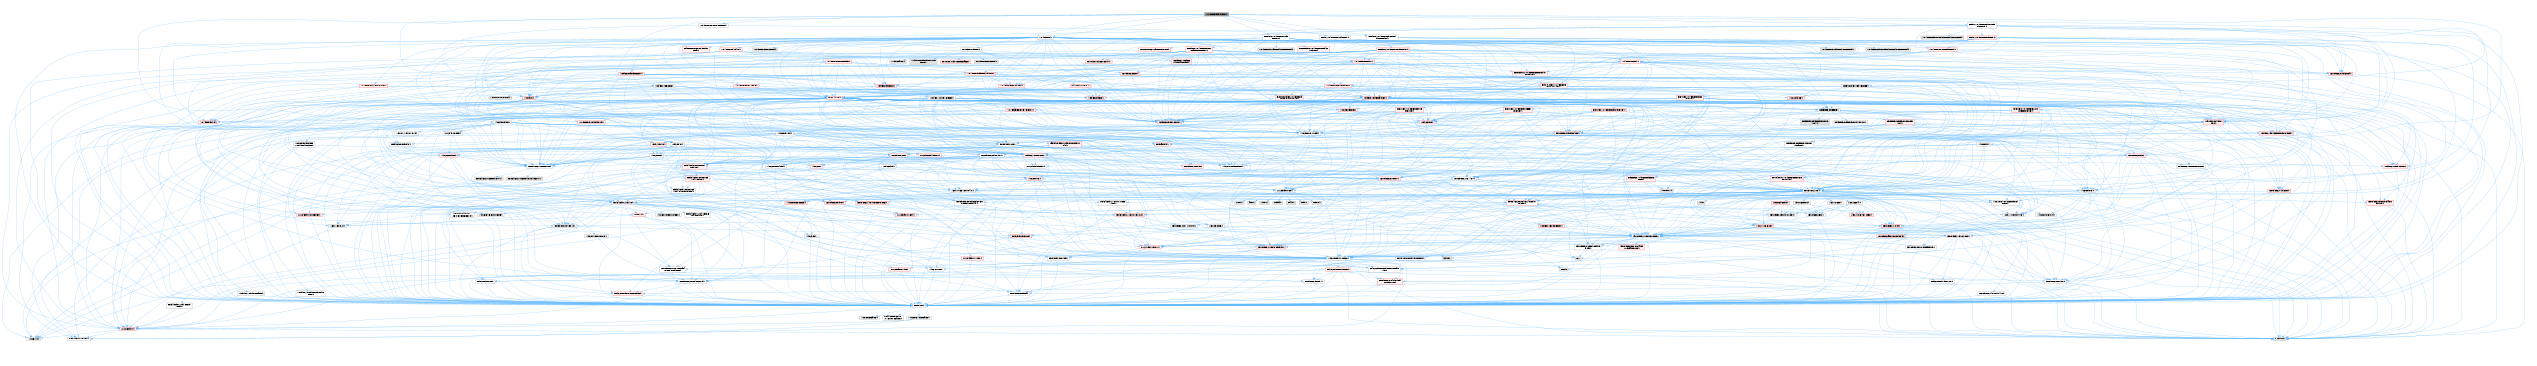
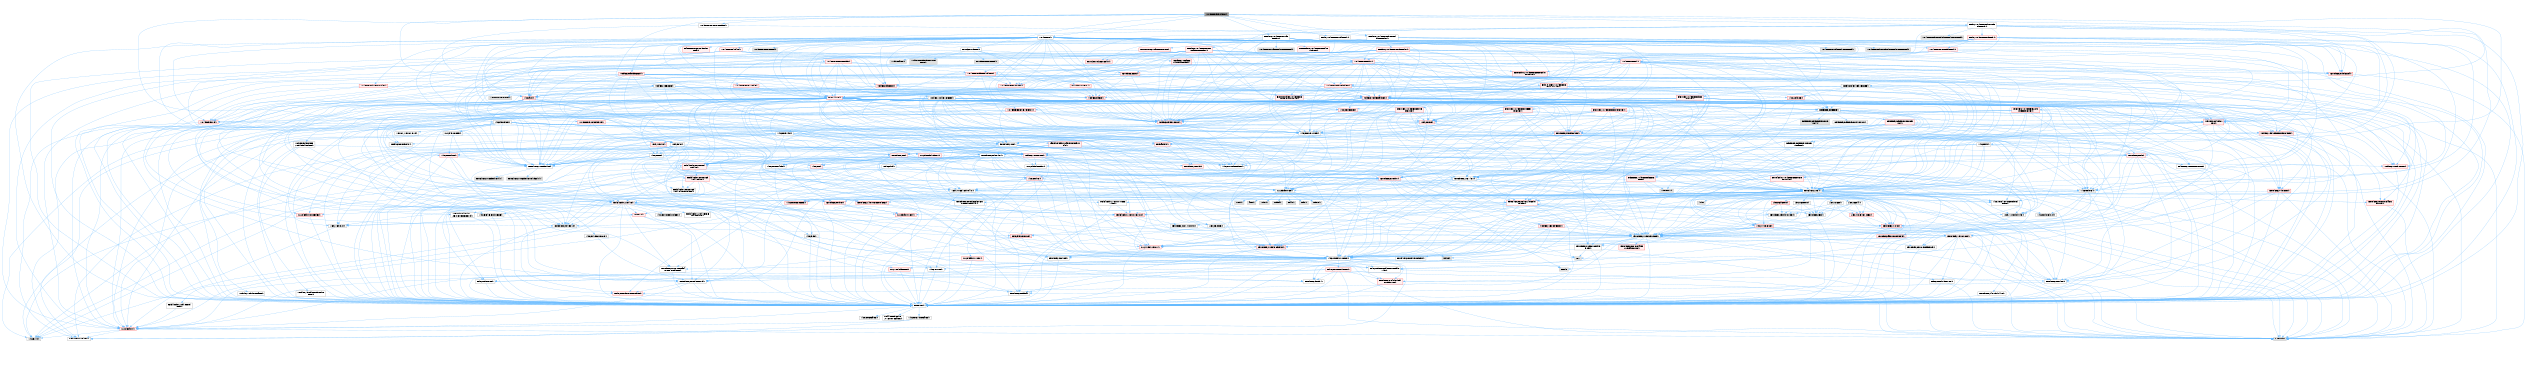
(956, 62) -> none
(899, 269) -> (899, 269)
